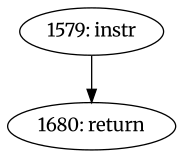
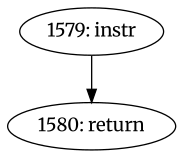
(92, 126) -> (92, 126)
